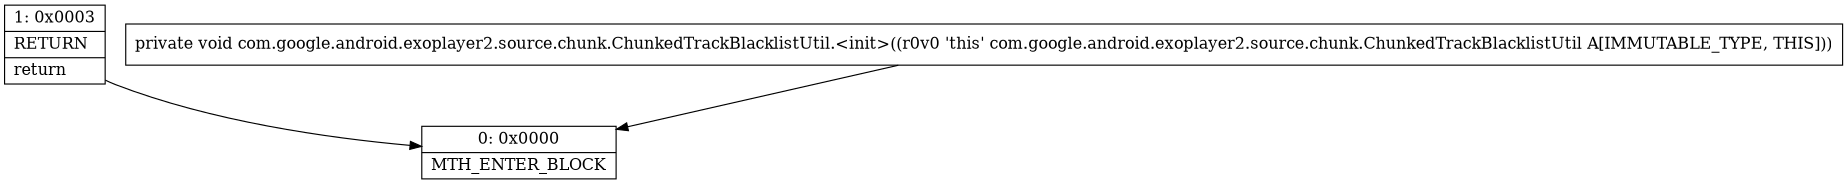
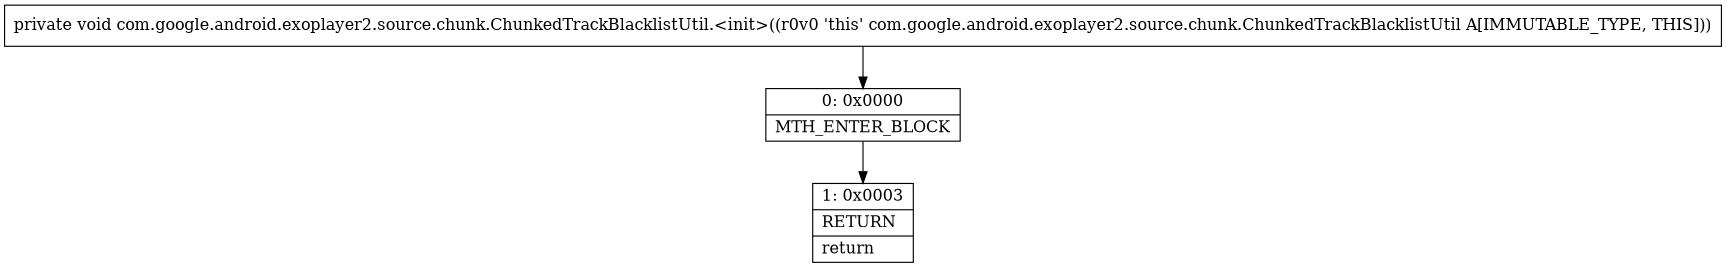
(255, 123) -> (863, 157)
